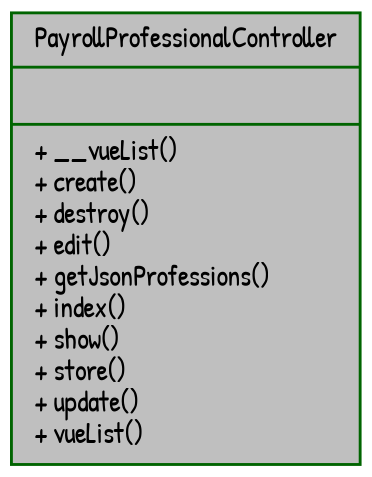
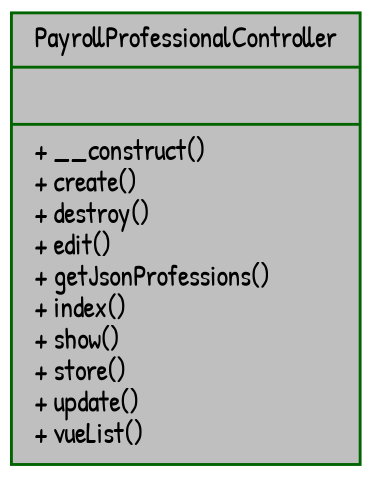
(107, 151) -> (121, 151)
